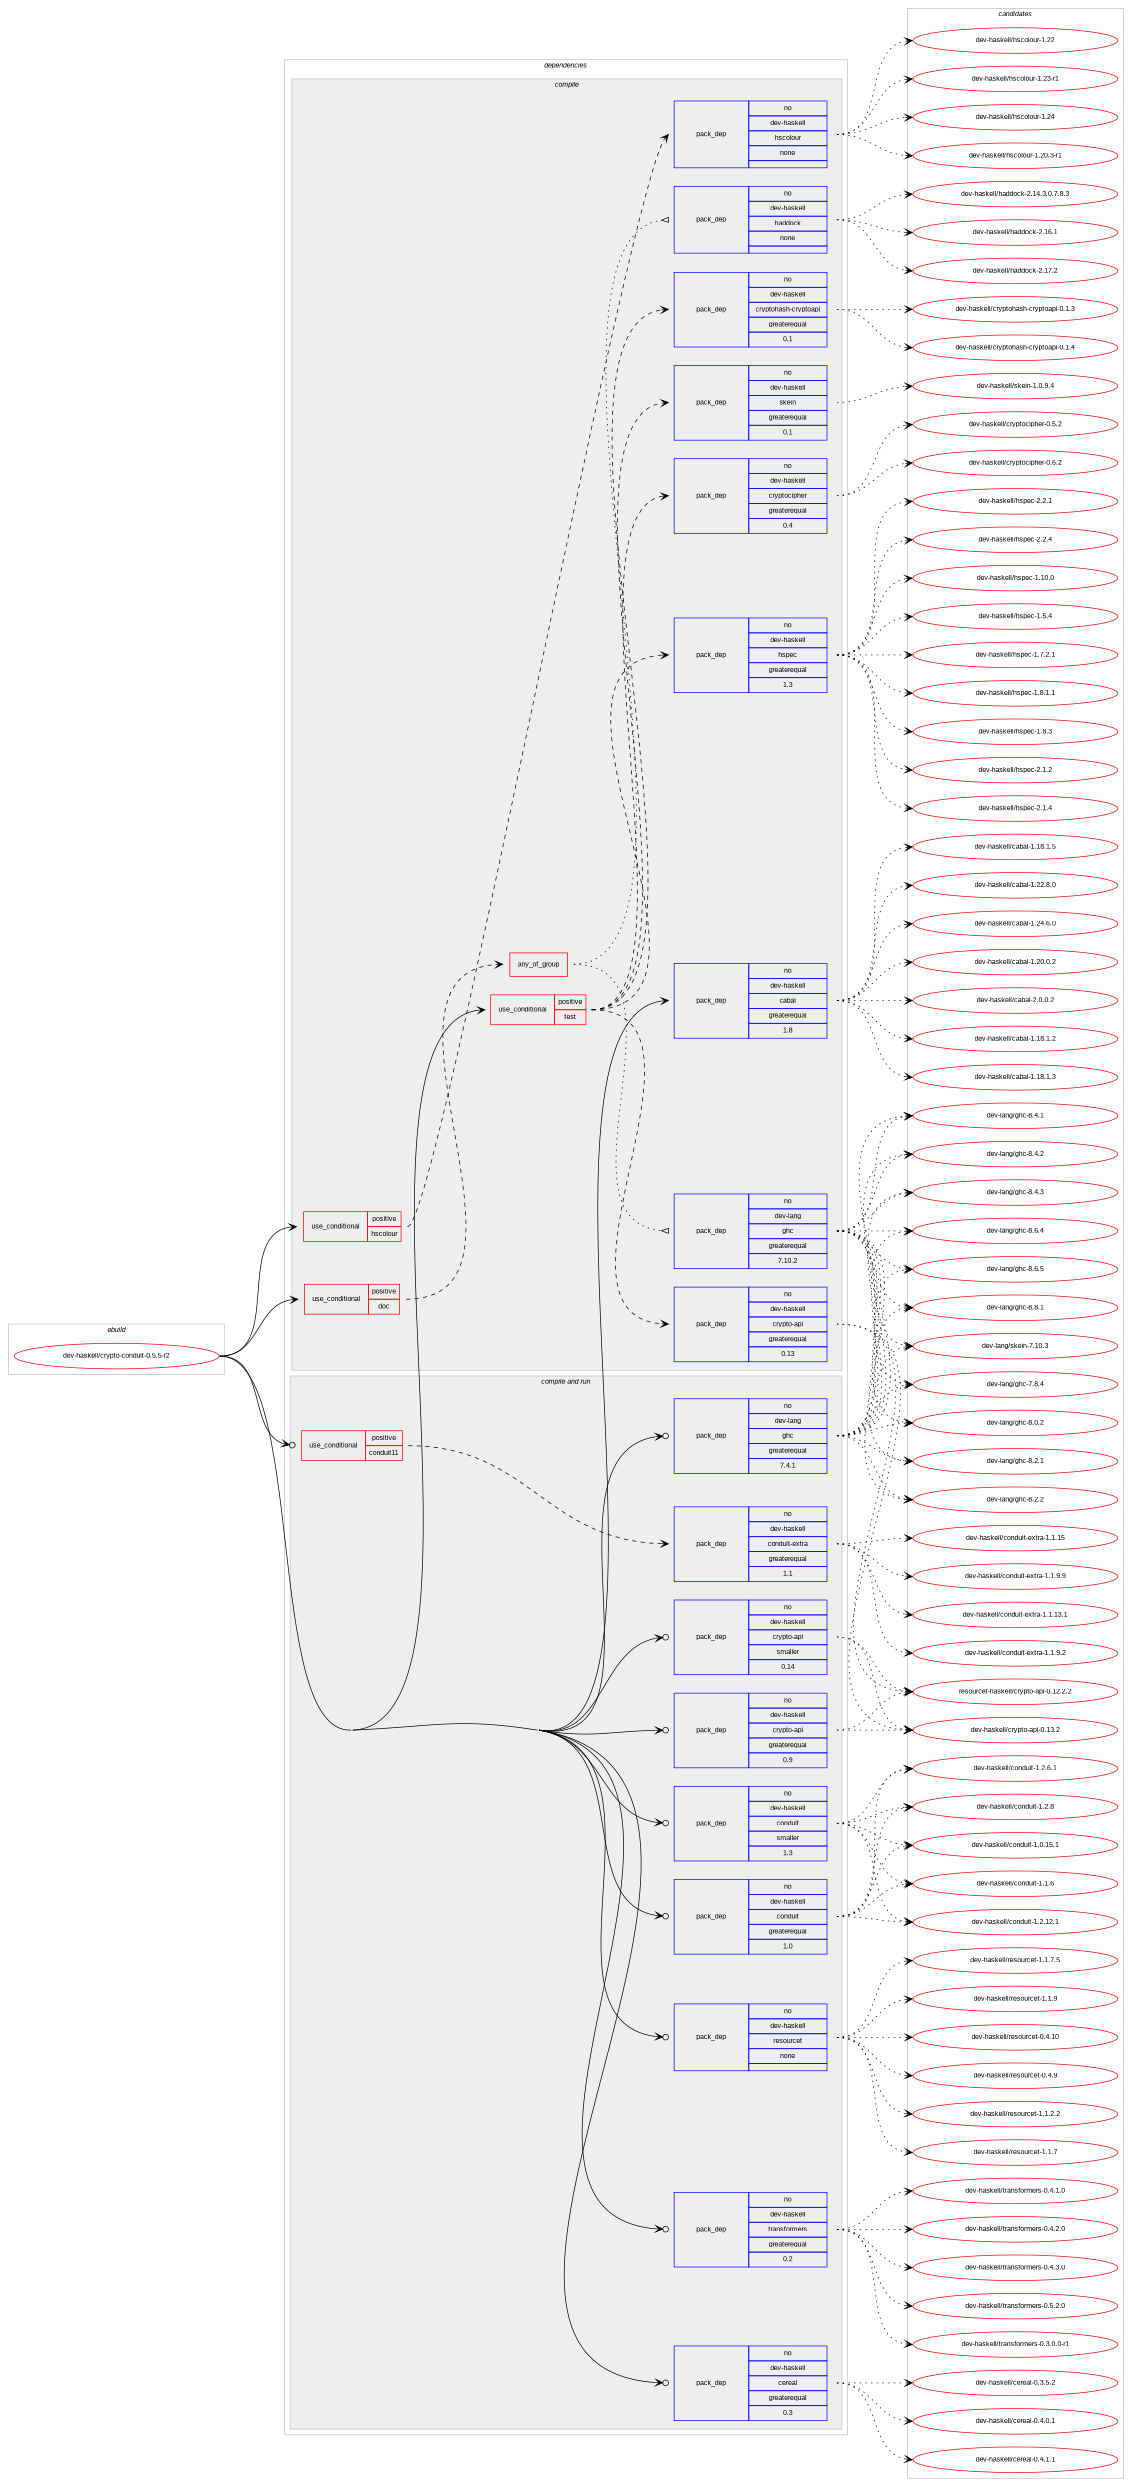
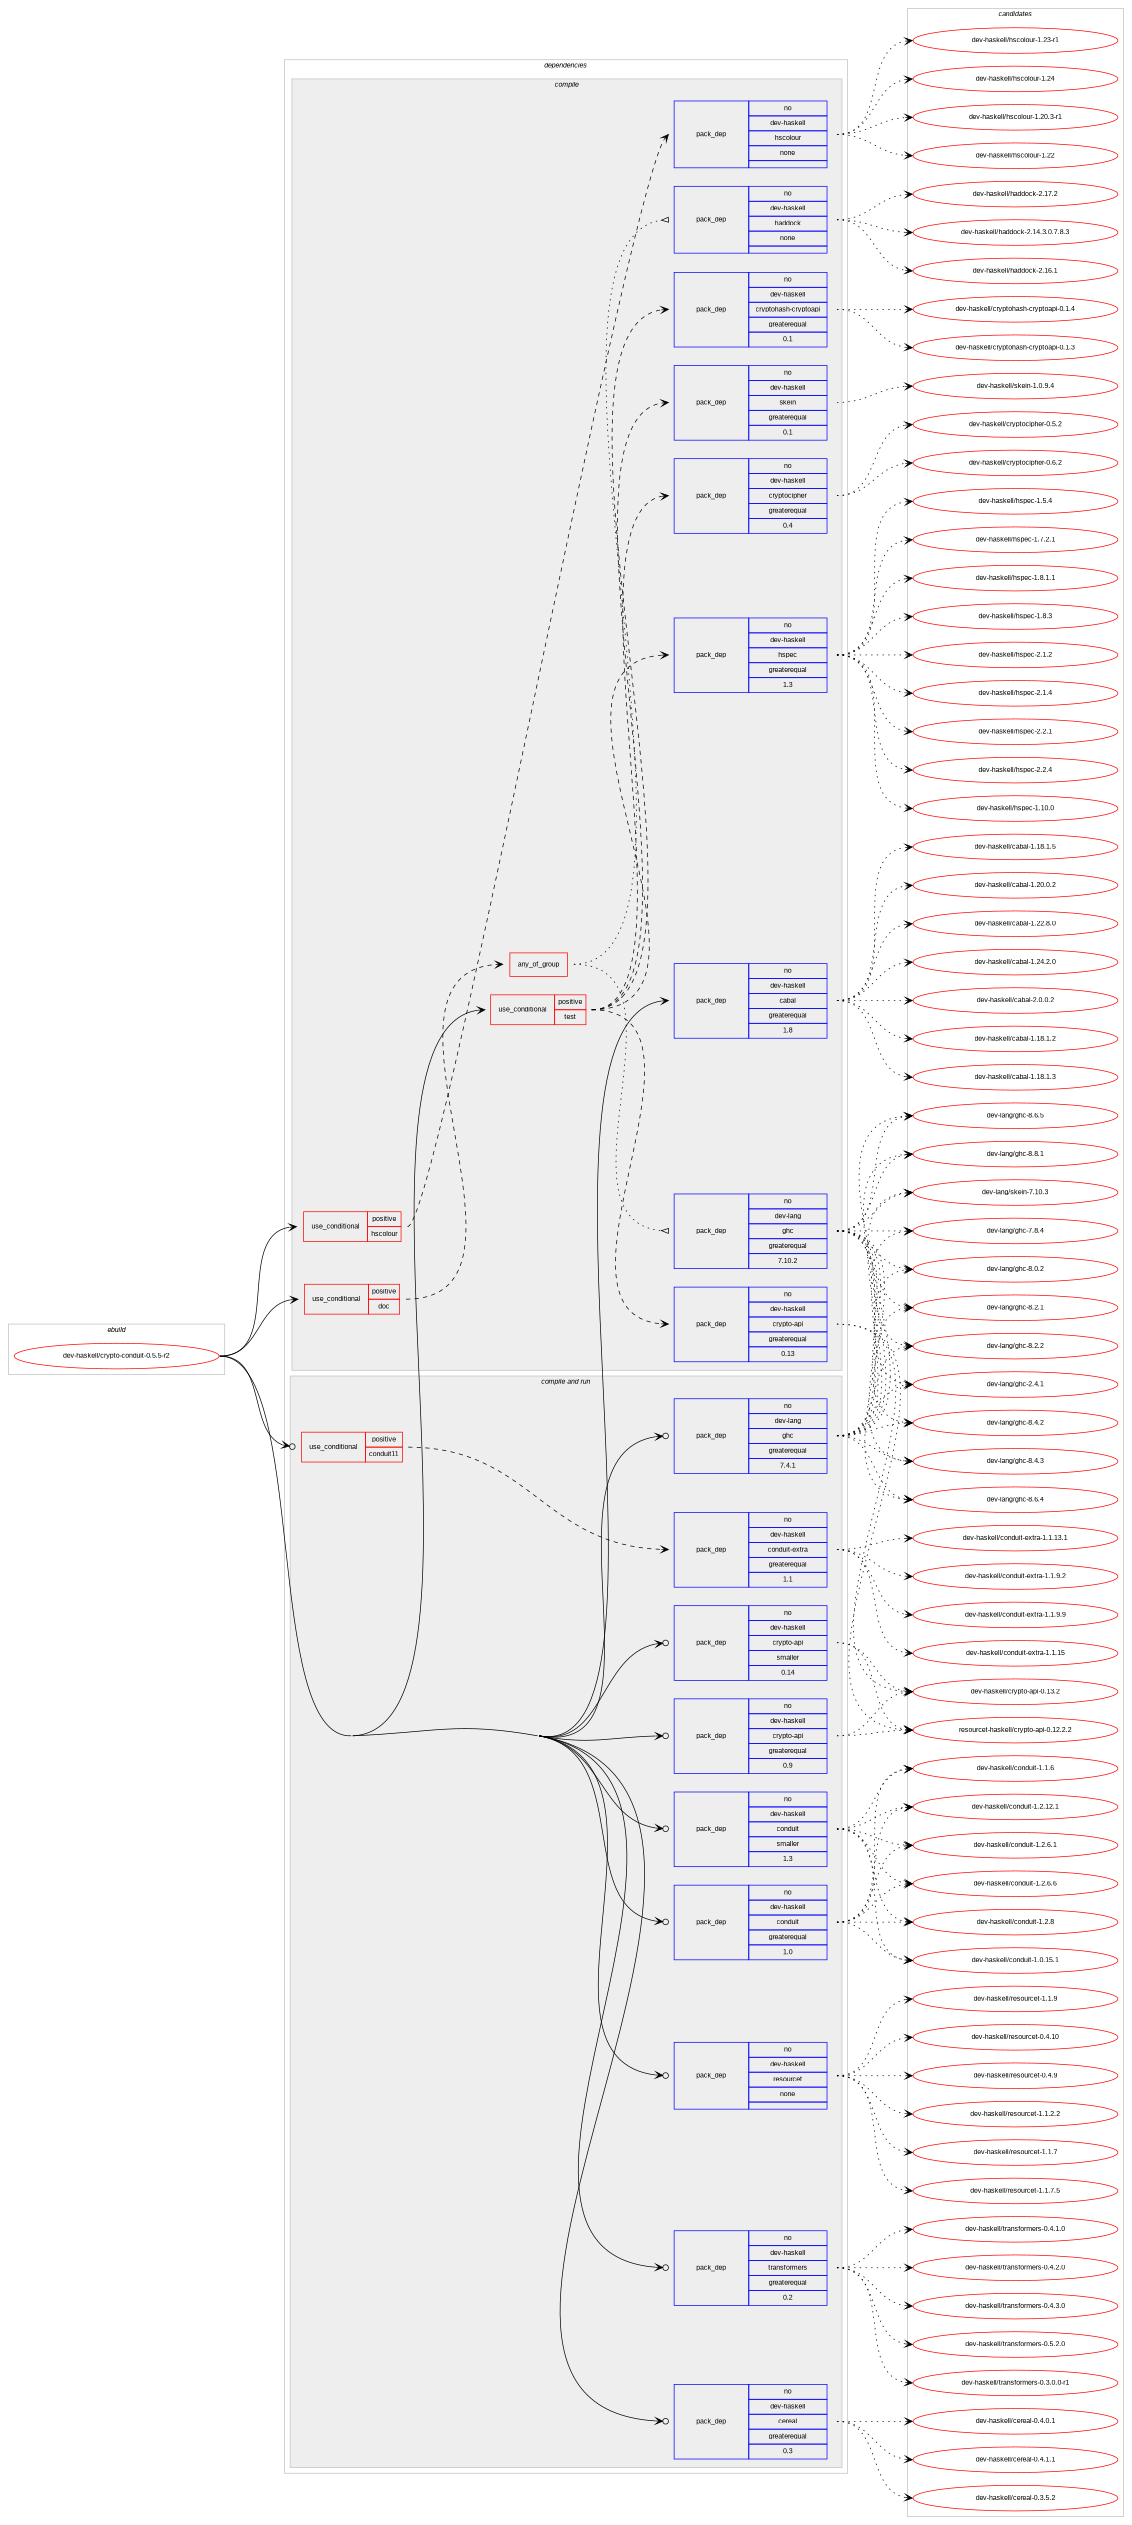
(1015, 924) -> (1015, 962)
(1015, 1116) -> (1015, 1385)
none -> (1015, 1884)
